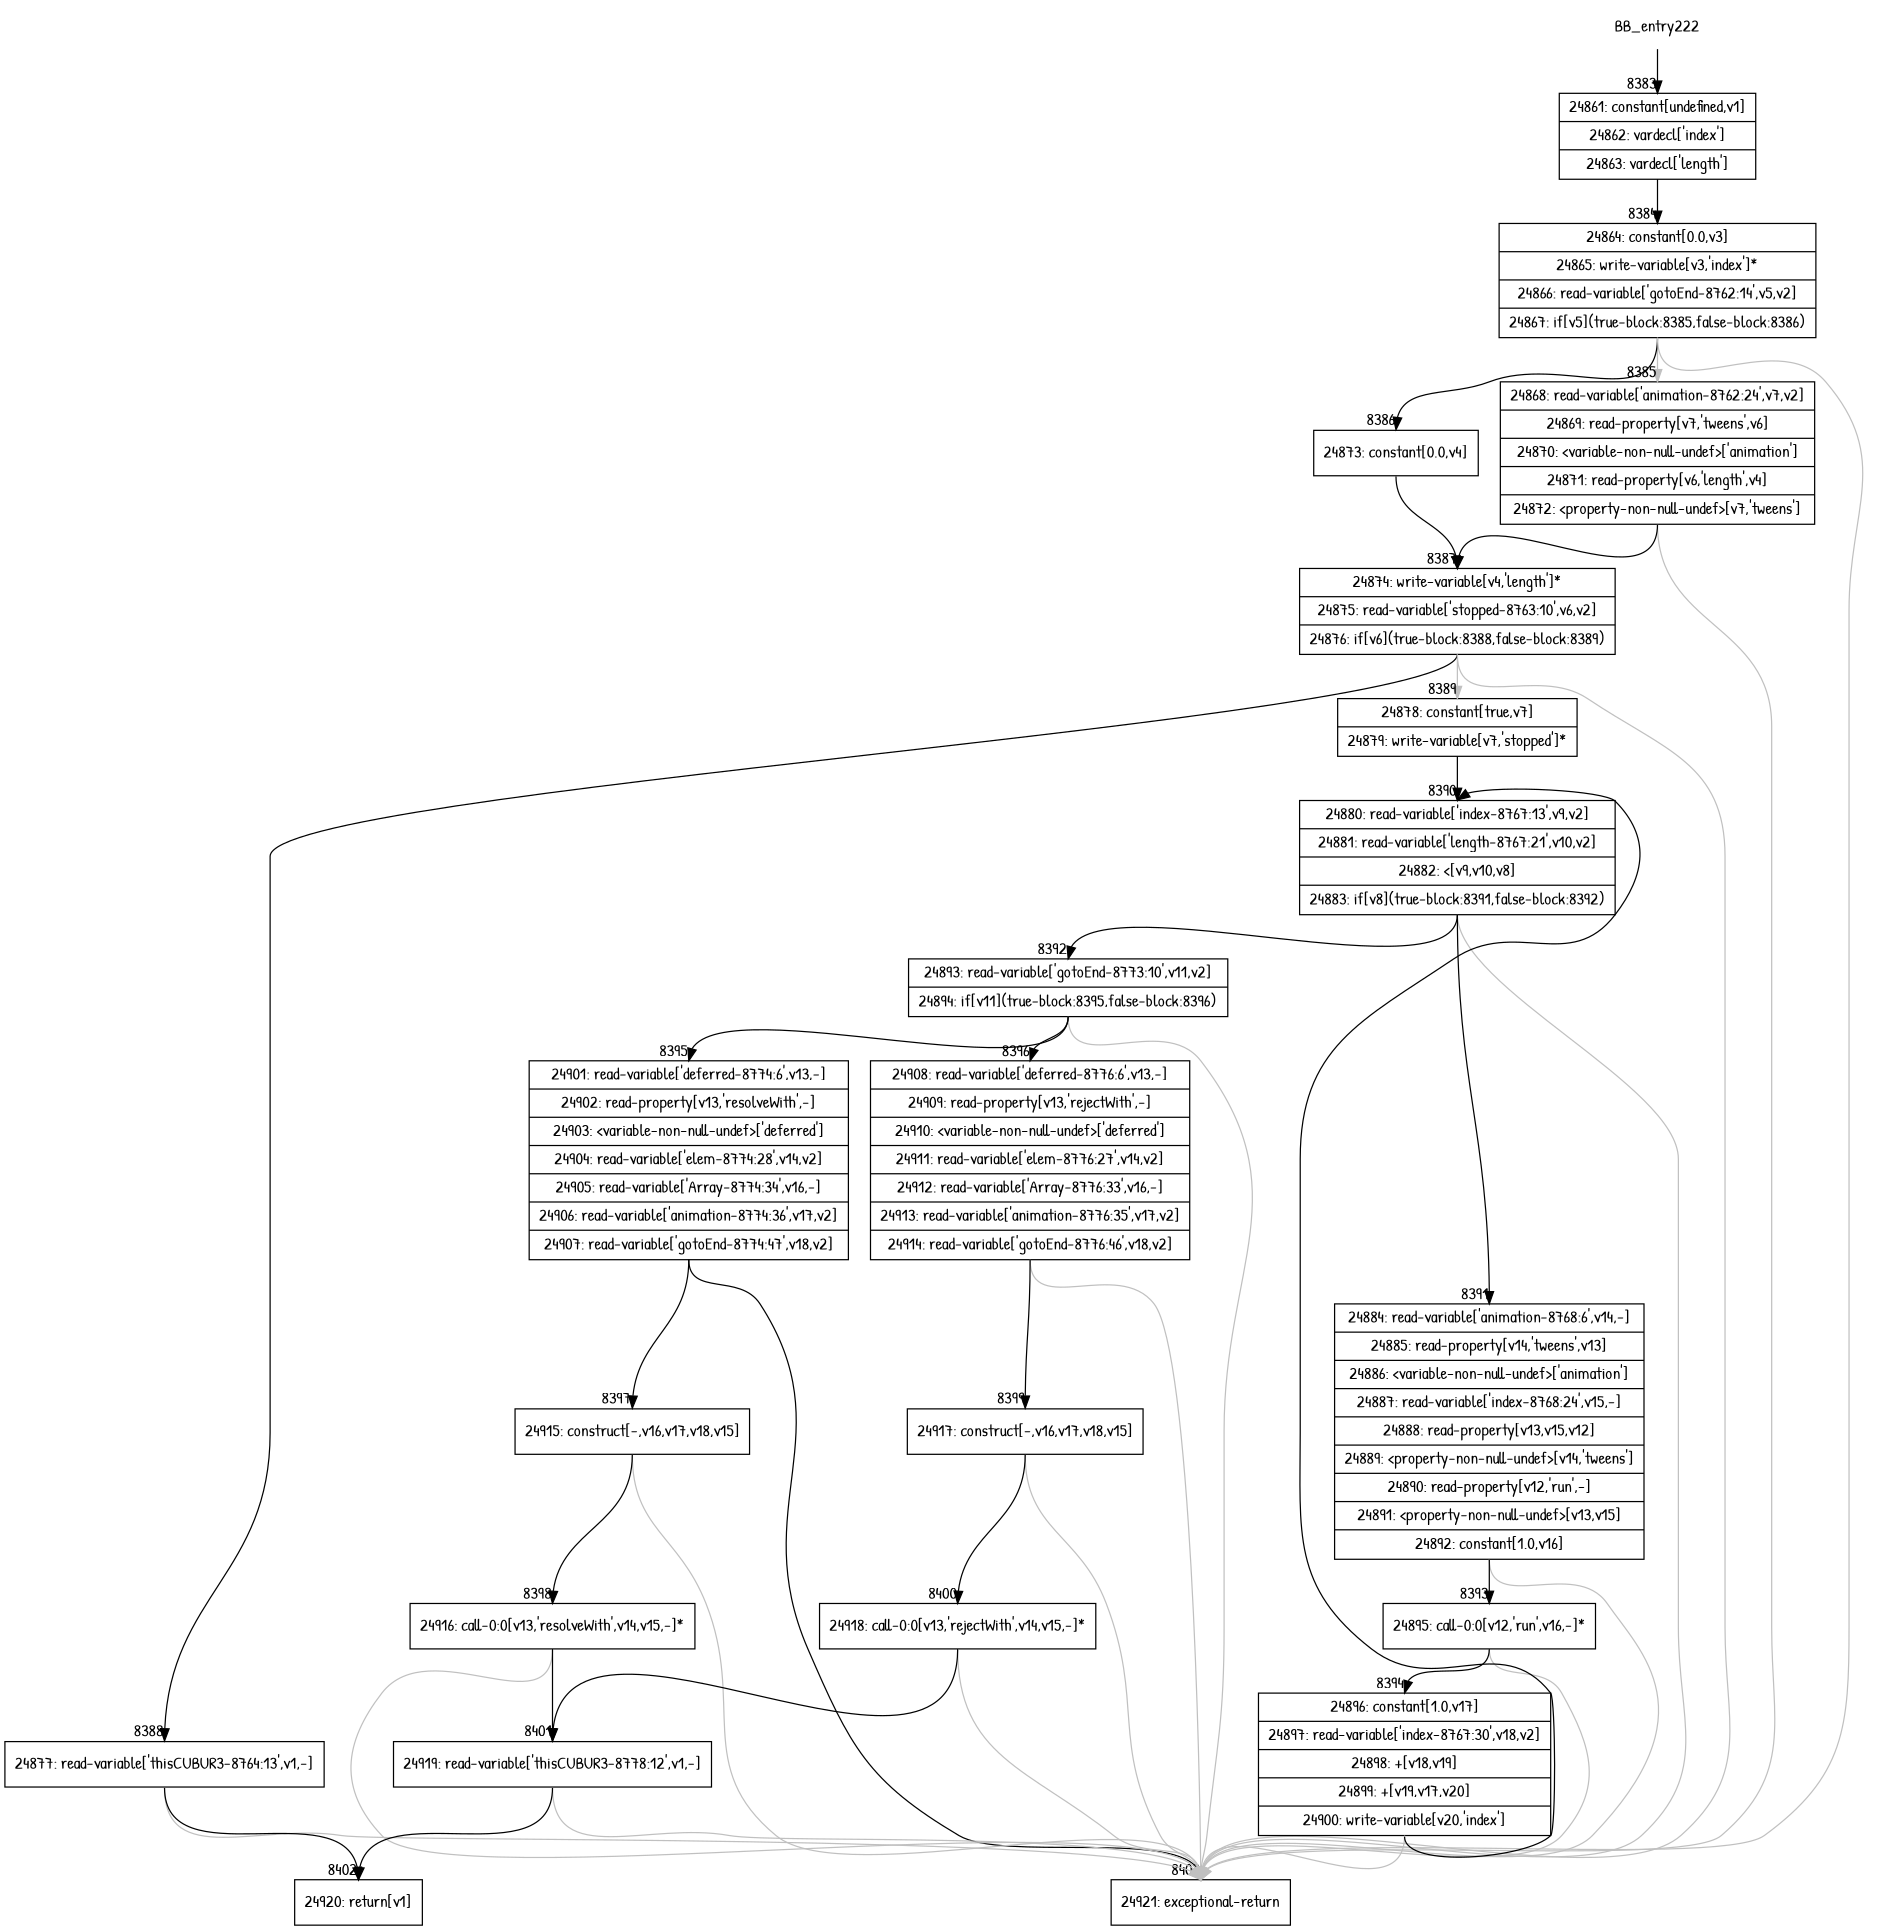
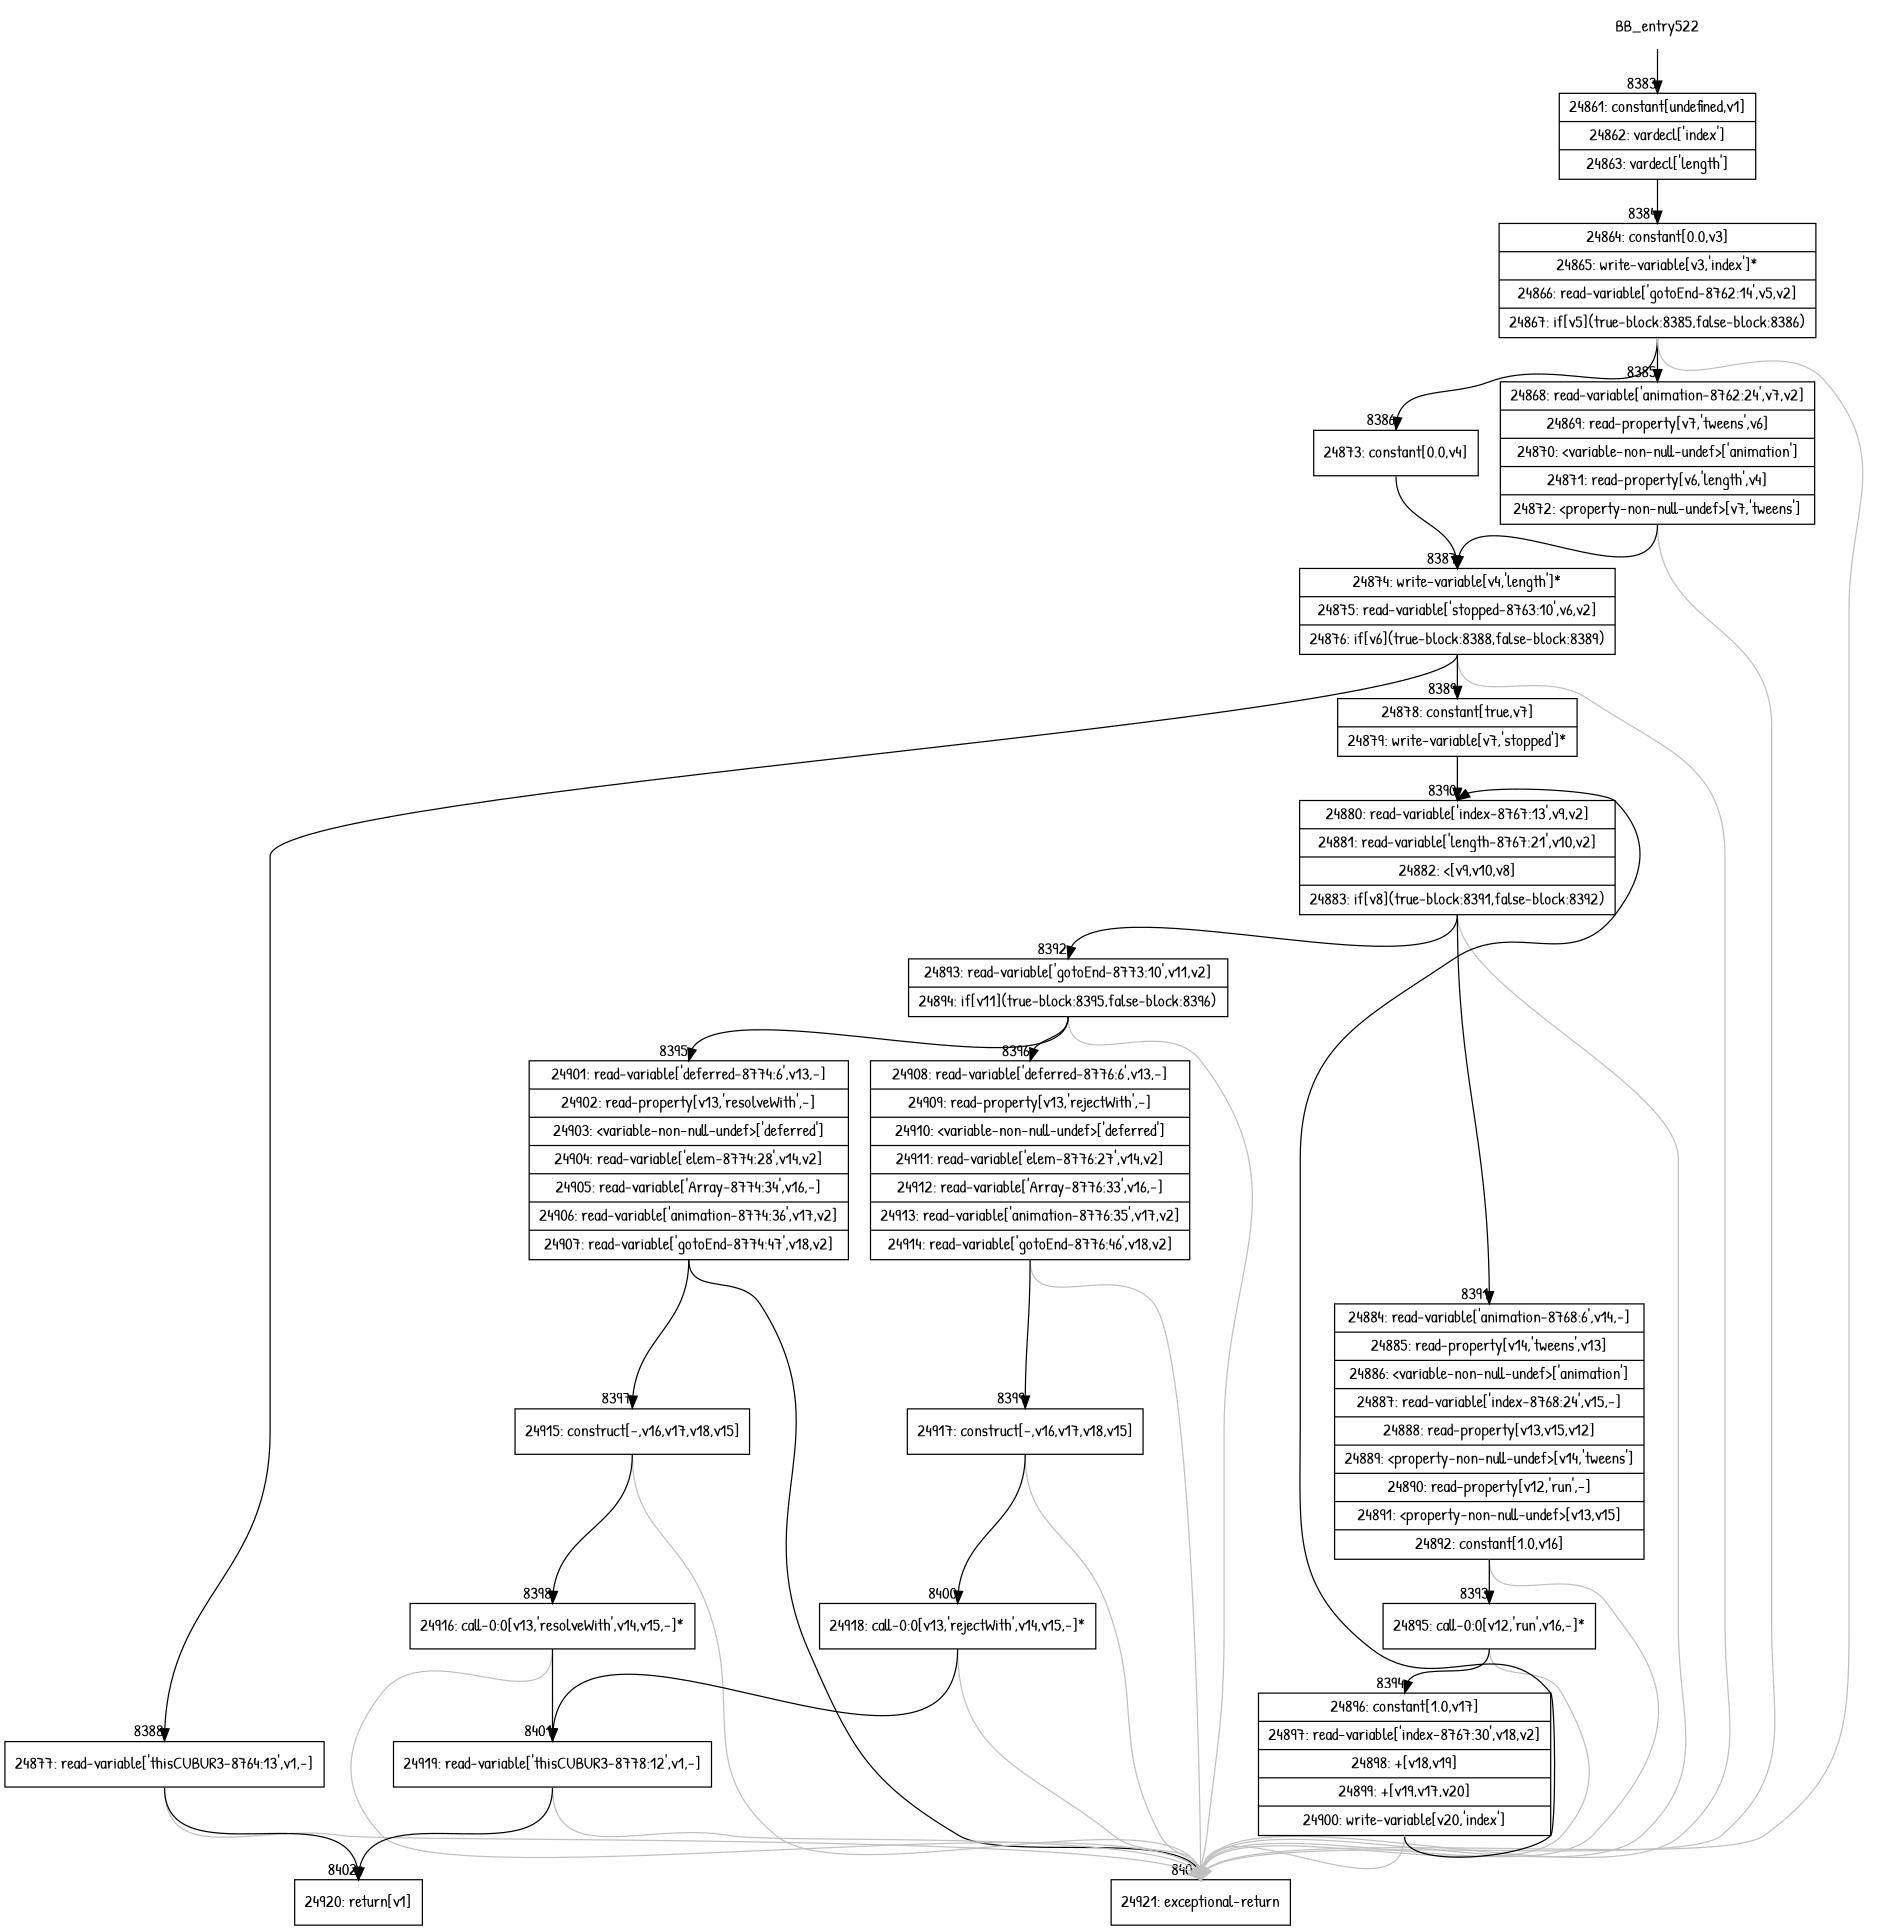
(1658, 27) -> (1658, 27)
(1658, 354) -> (1658, 354)
(1457, 670) -> (1457, 670)
